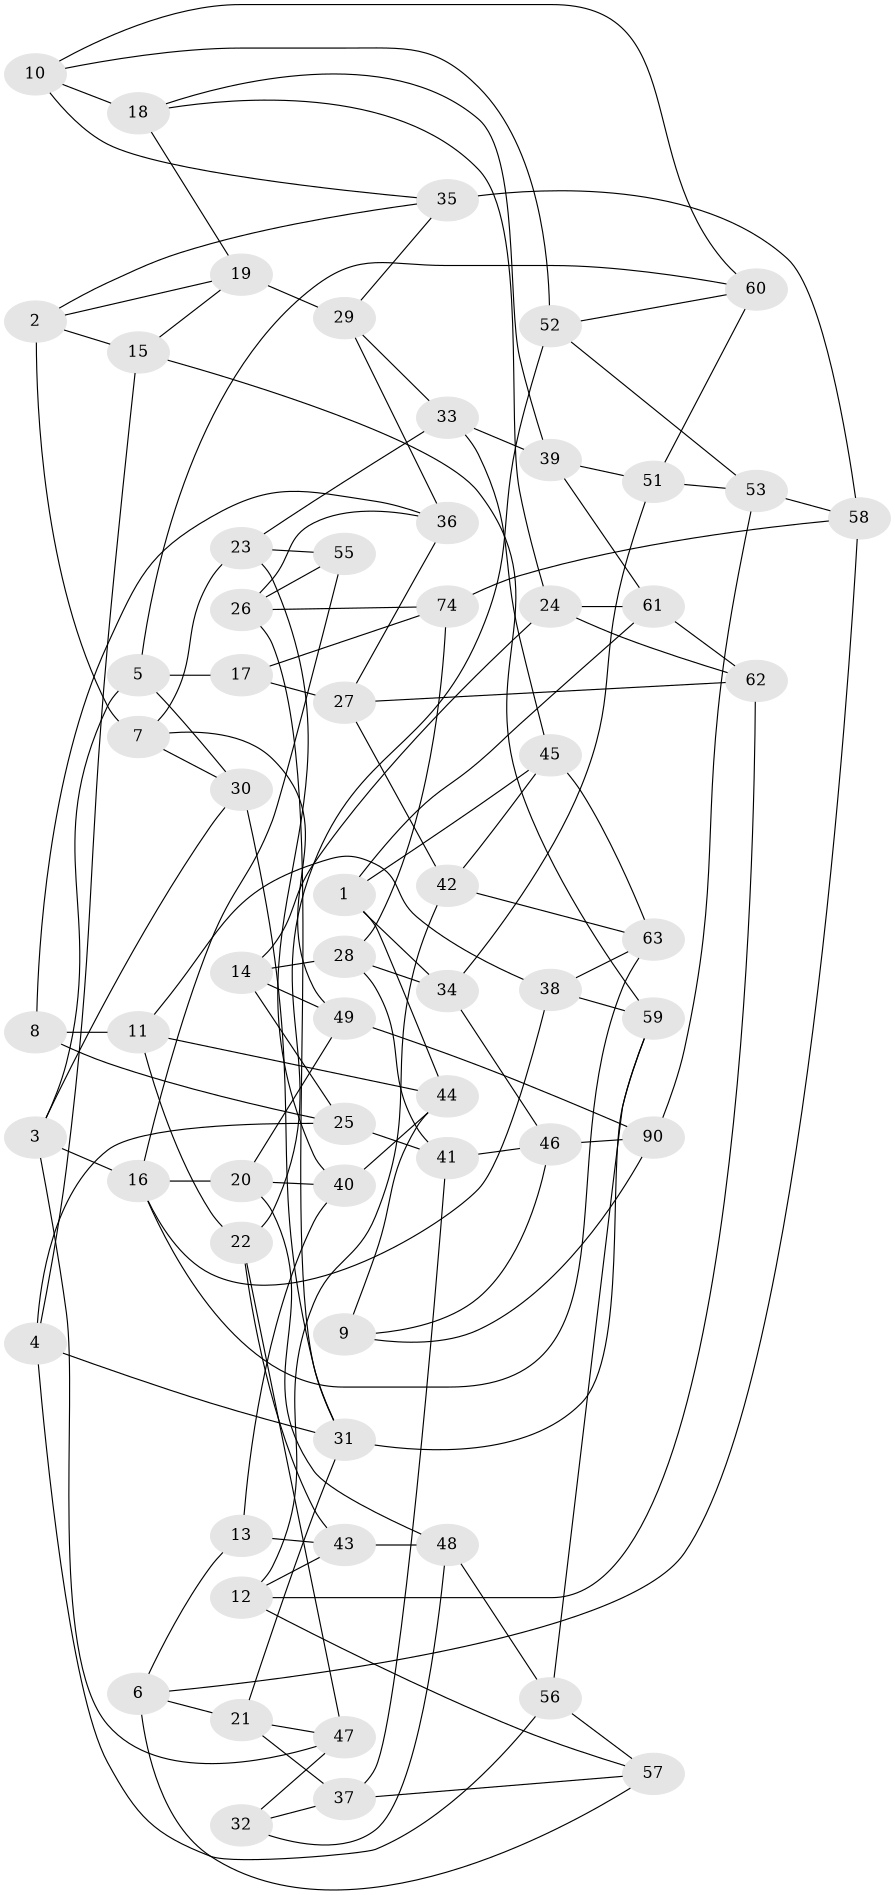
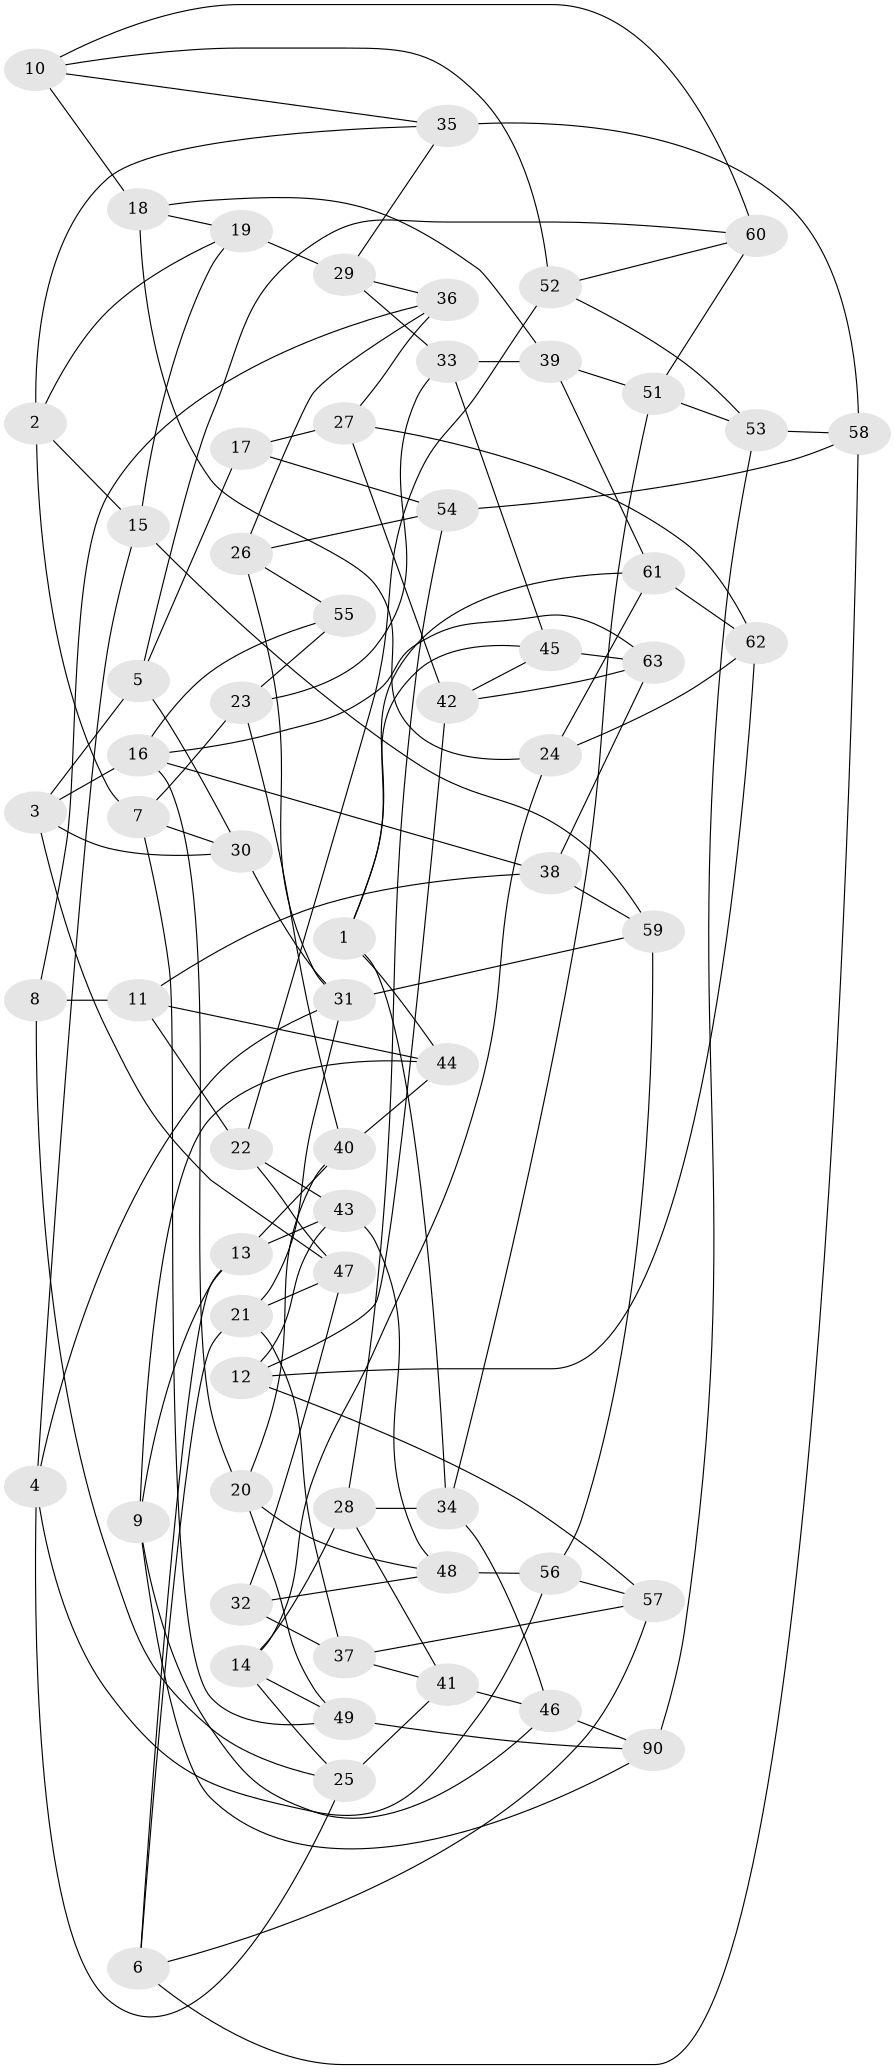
(447, 607) -> (447, 510)
none -> (166, 1393)
